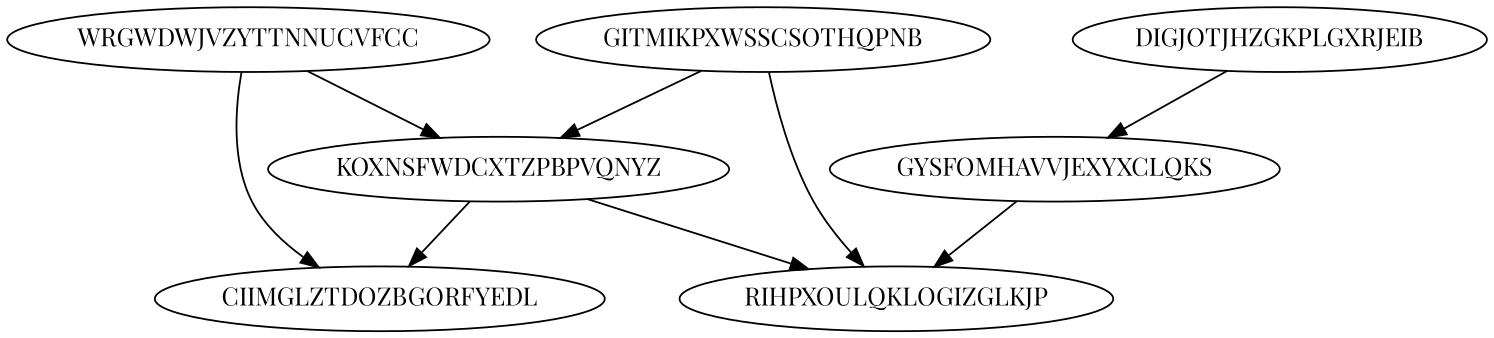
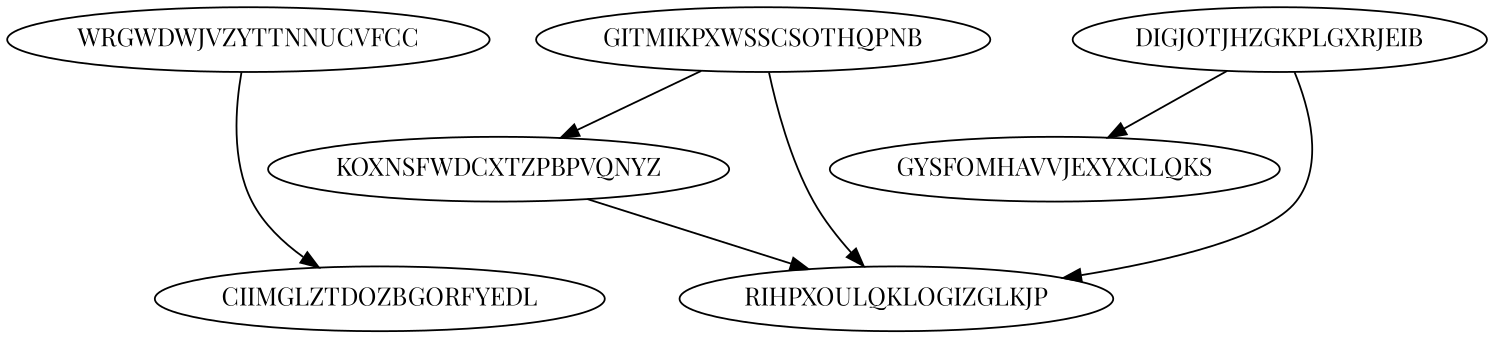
(365, 100) -> none
(446, 227) -> none
(983, 228) -> (1257, 229)
